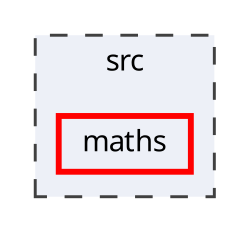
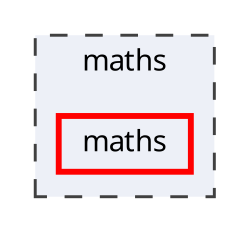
(125, 63) -> (125, 63)
